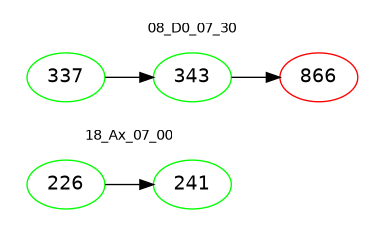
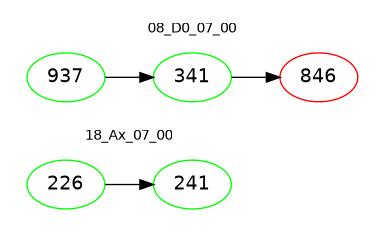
(192, 29) -> (192, 29)
(66, 77) -> (66, 77)
(192, 77) -> (192, 77)
(319, 77) -> (319, 77)
